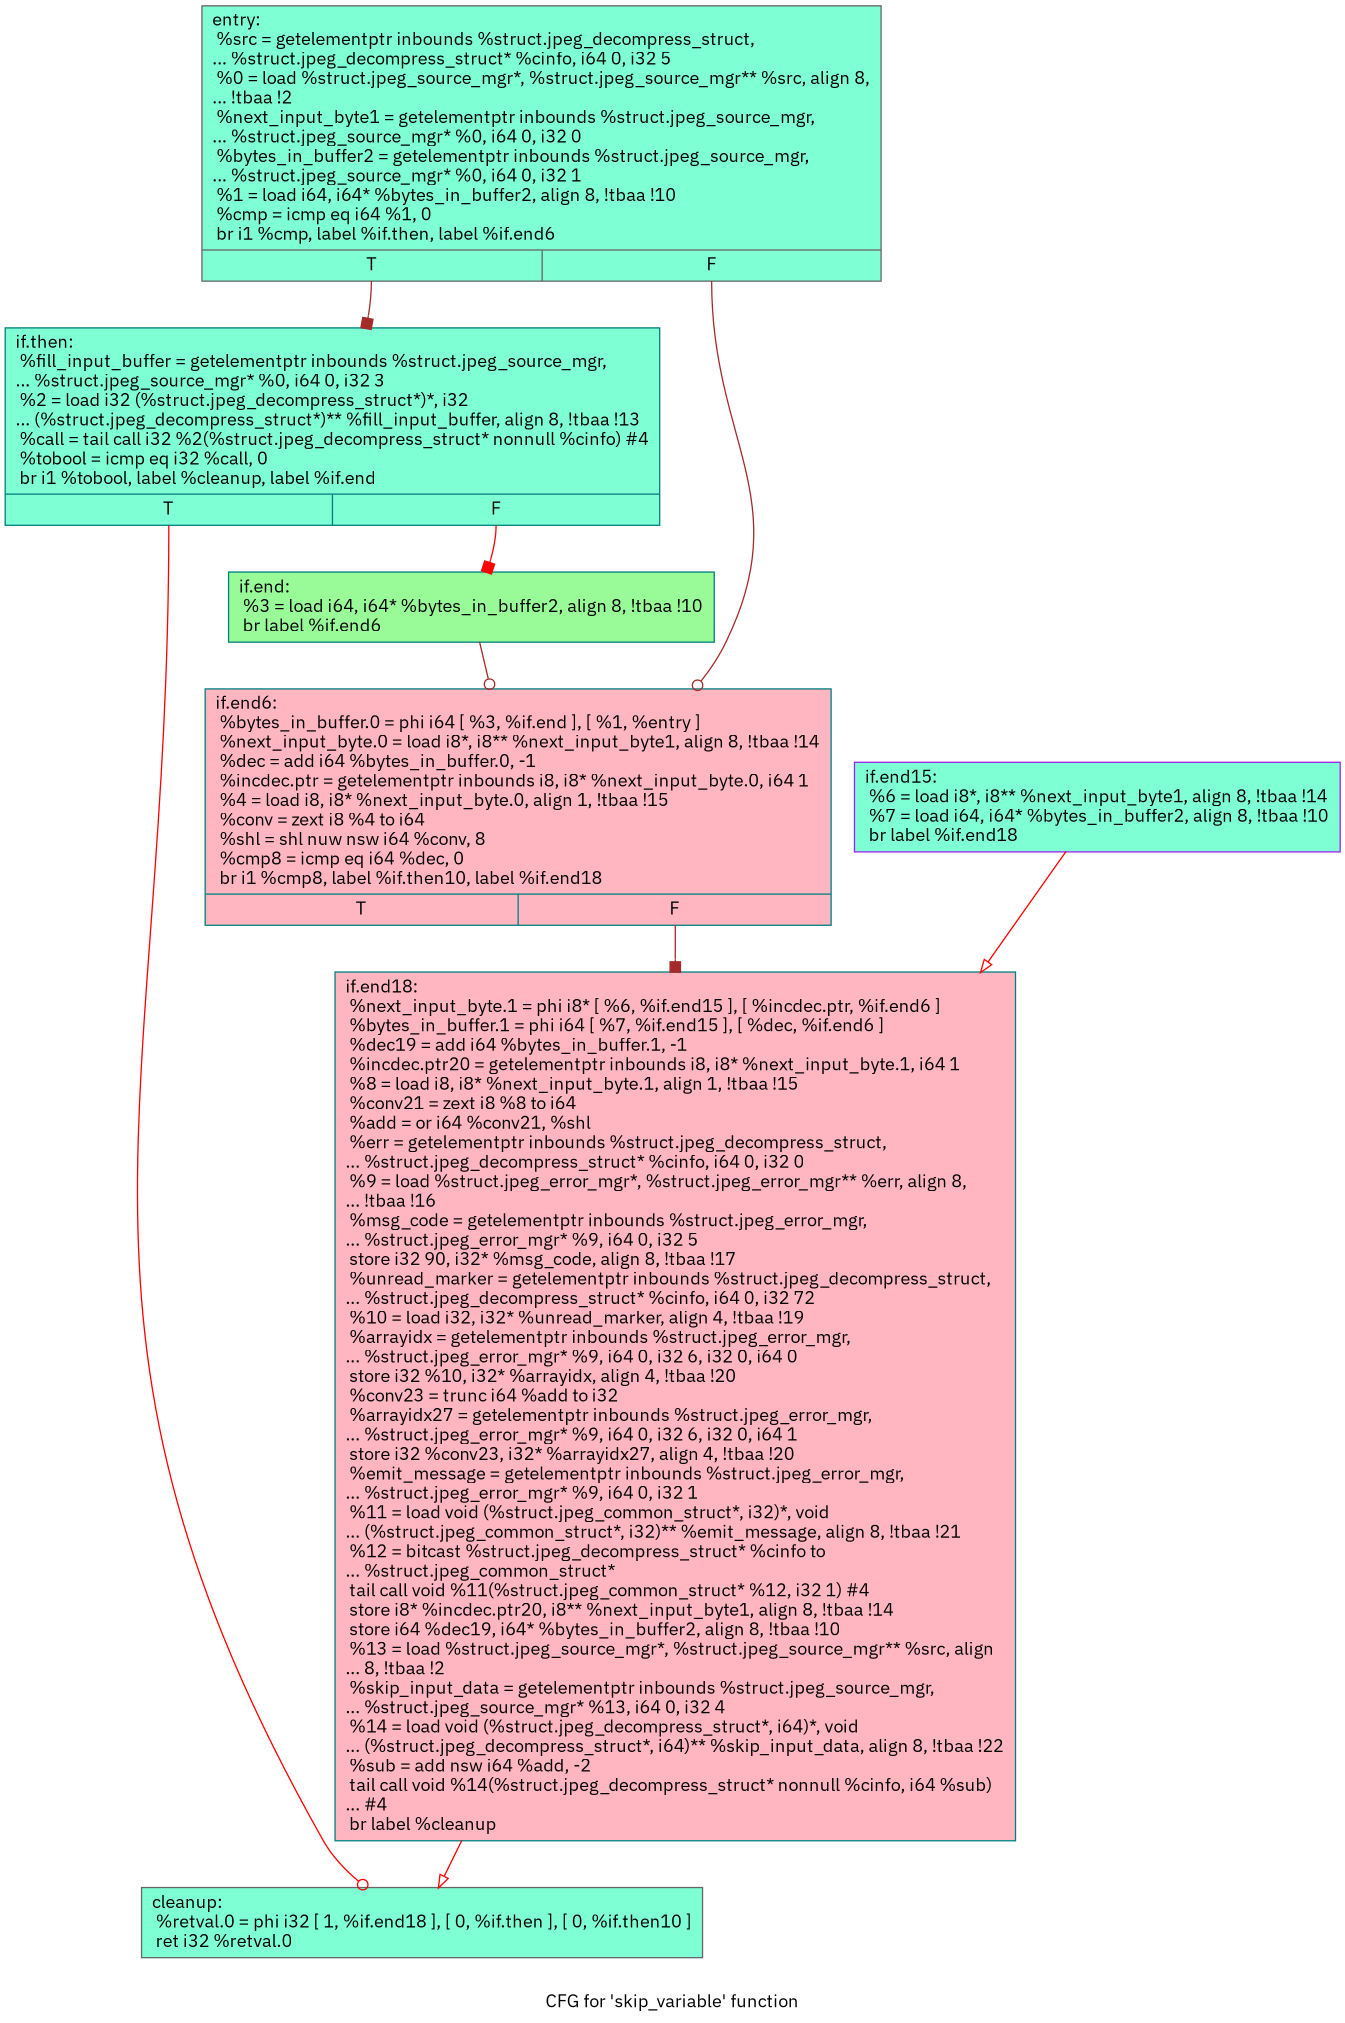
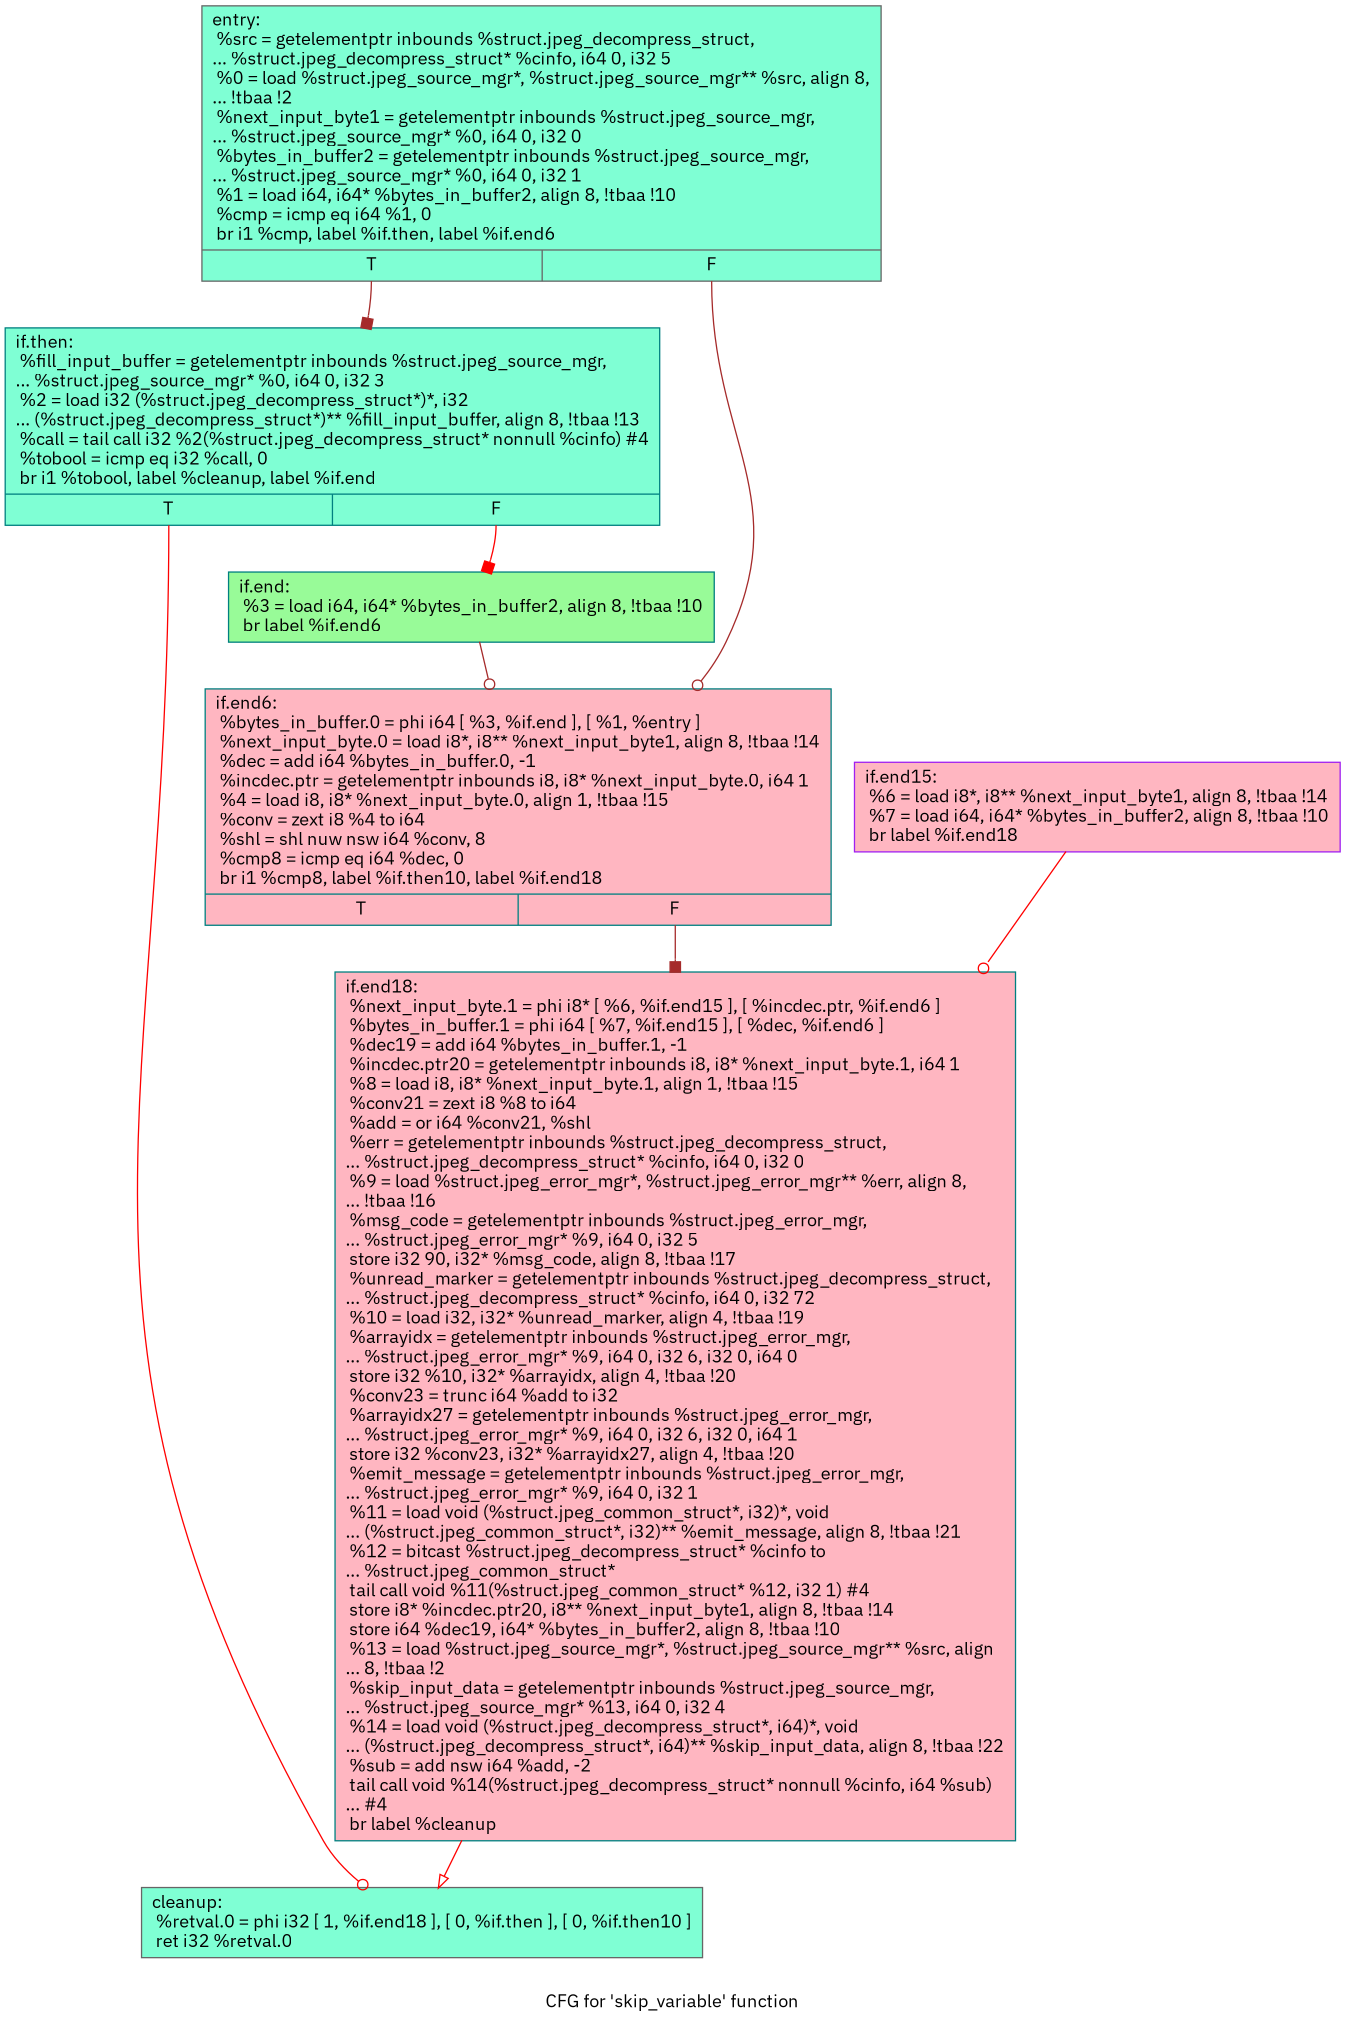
(1097, 807) -> (1097, 807)
(1027, 907) -> (1027, 907)
